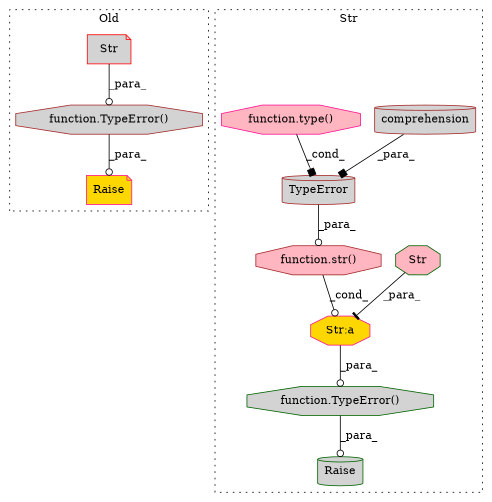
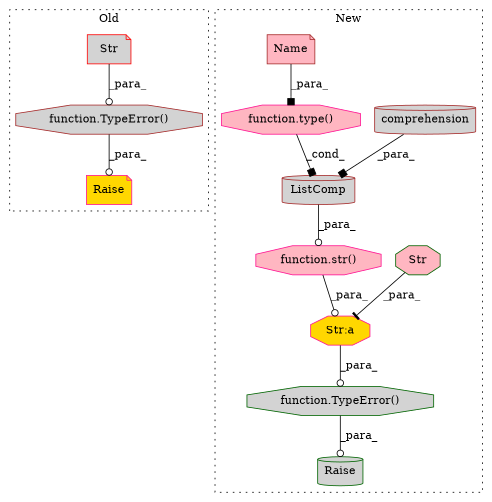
(349, 19) -> (349, 19)
none -> (291, 49)
(318, 190) -> (318, 190)
(318, 260) -> (318, 260)
(349, 295) -> (349, 295)
